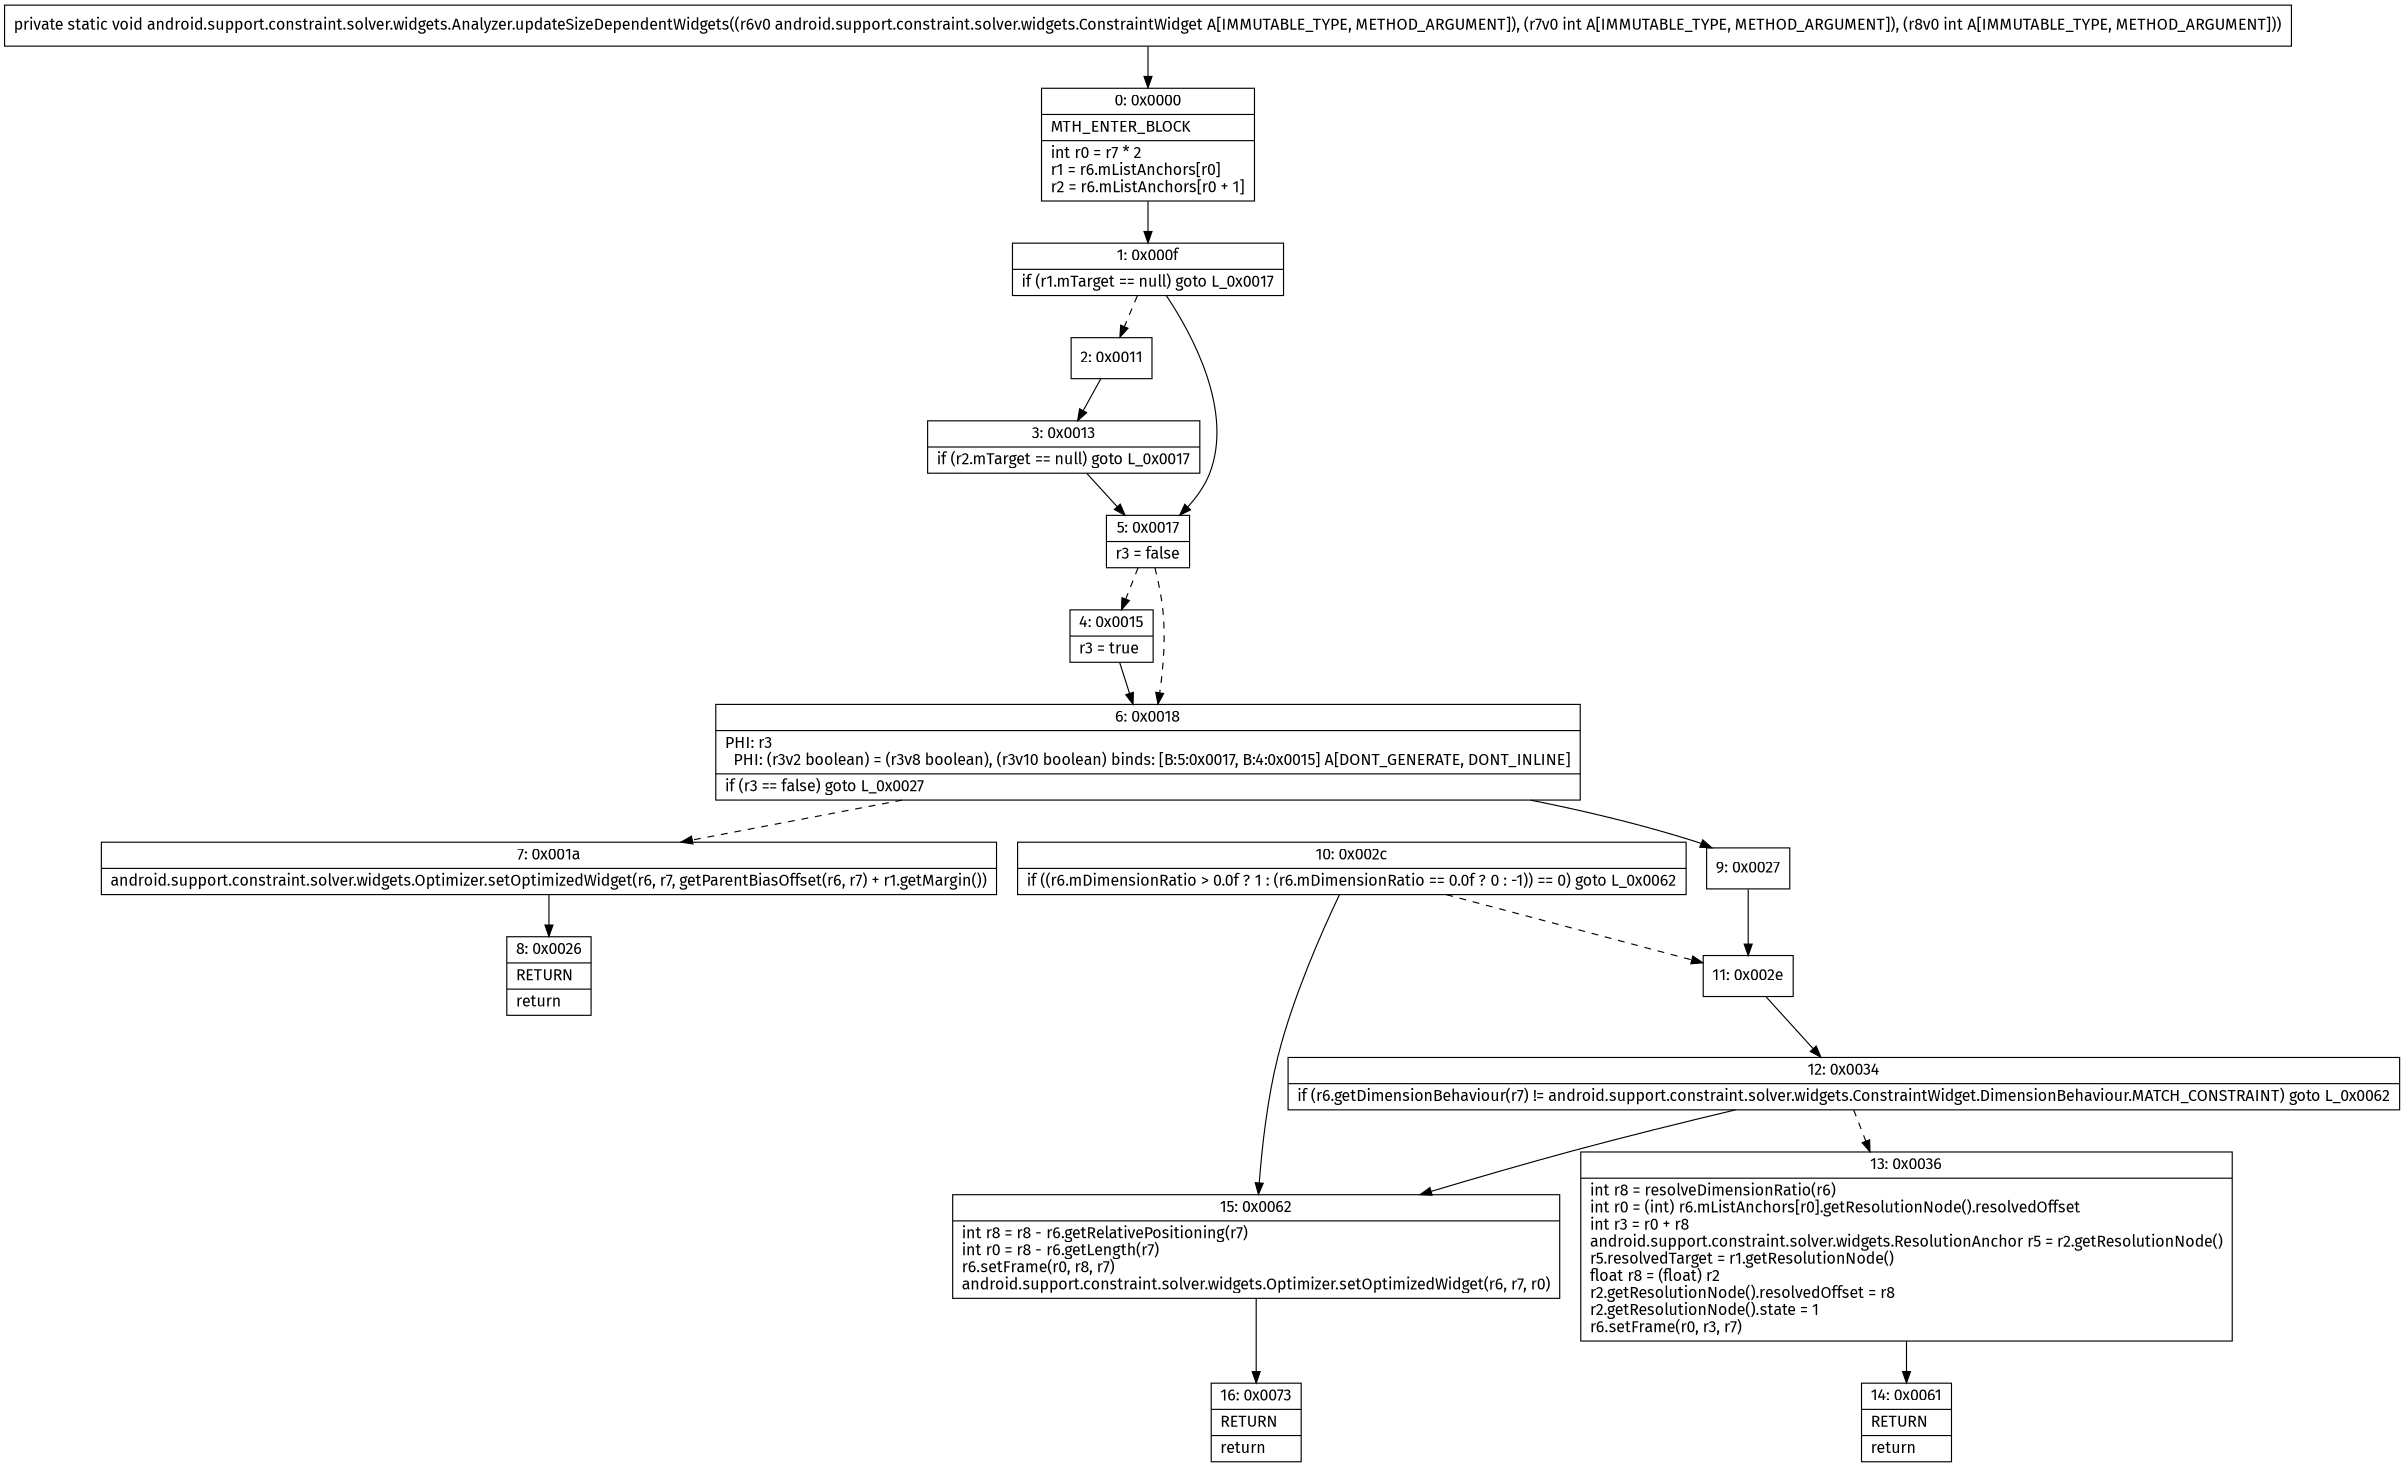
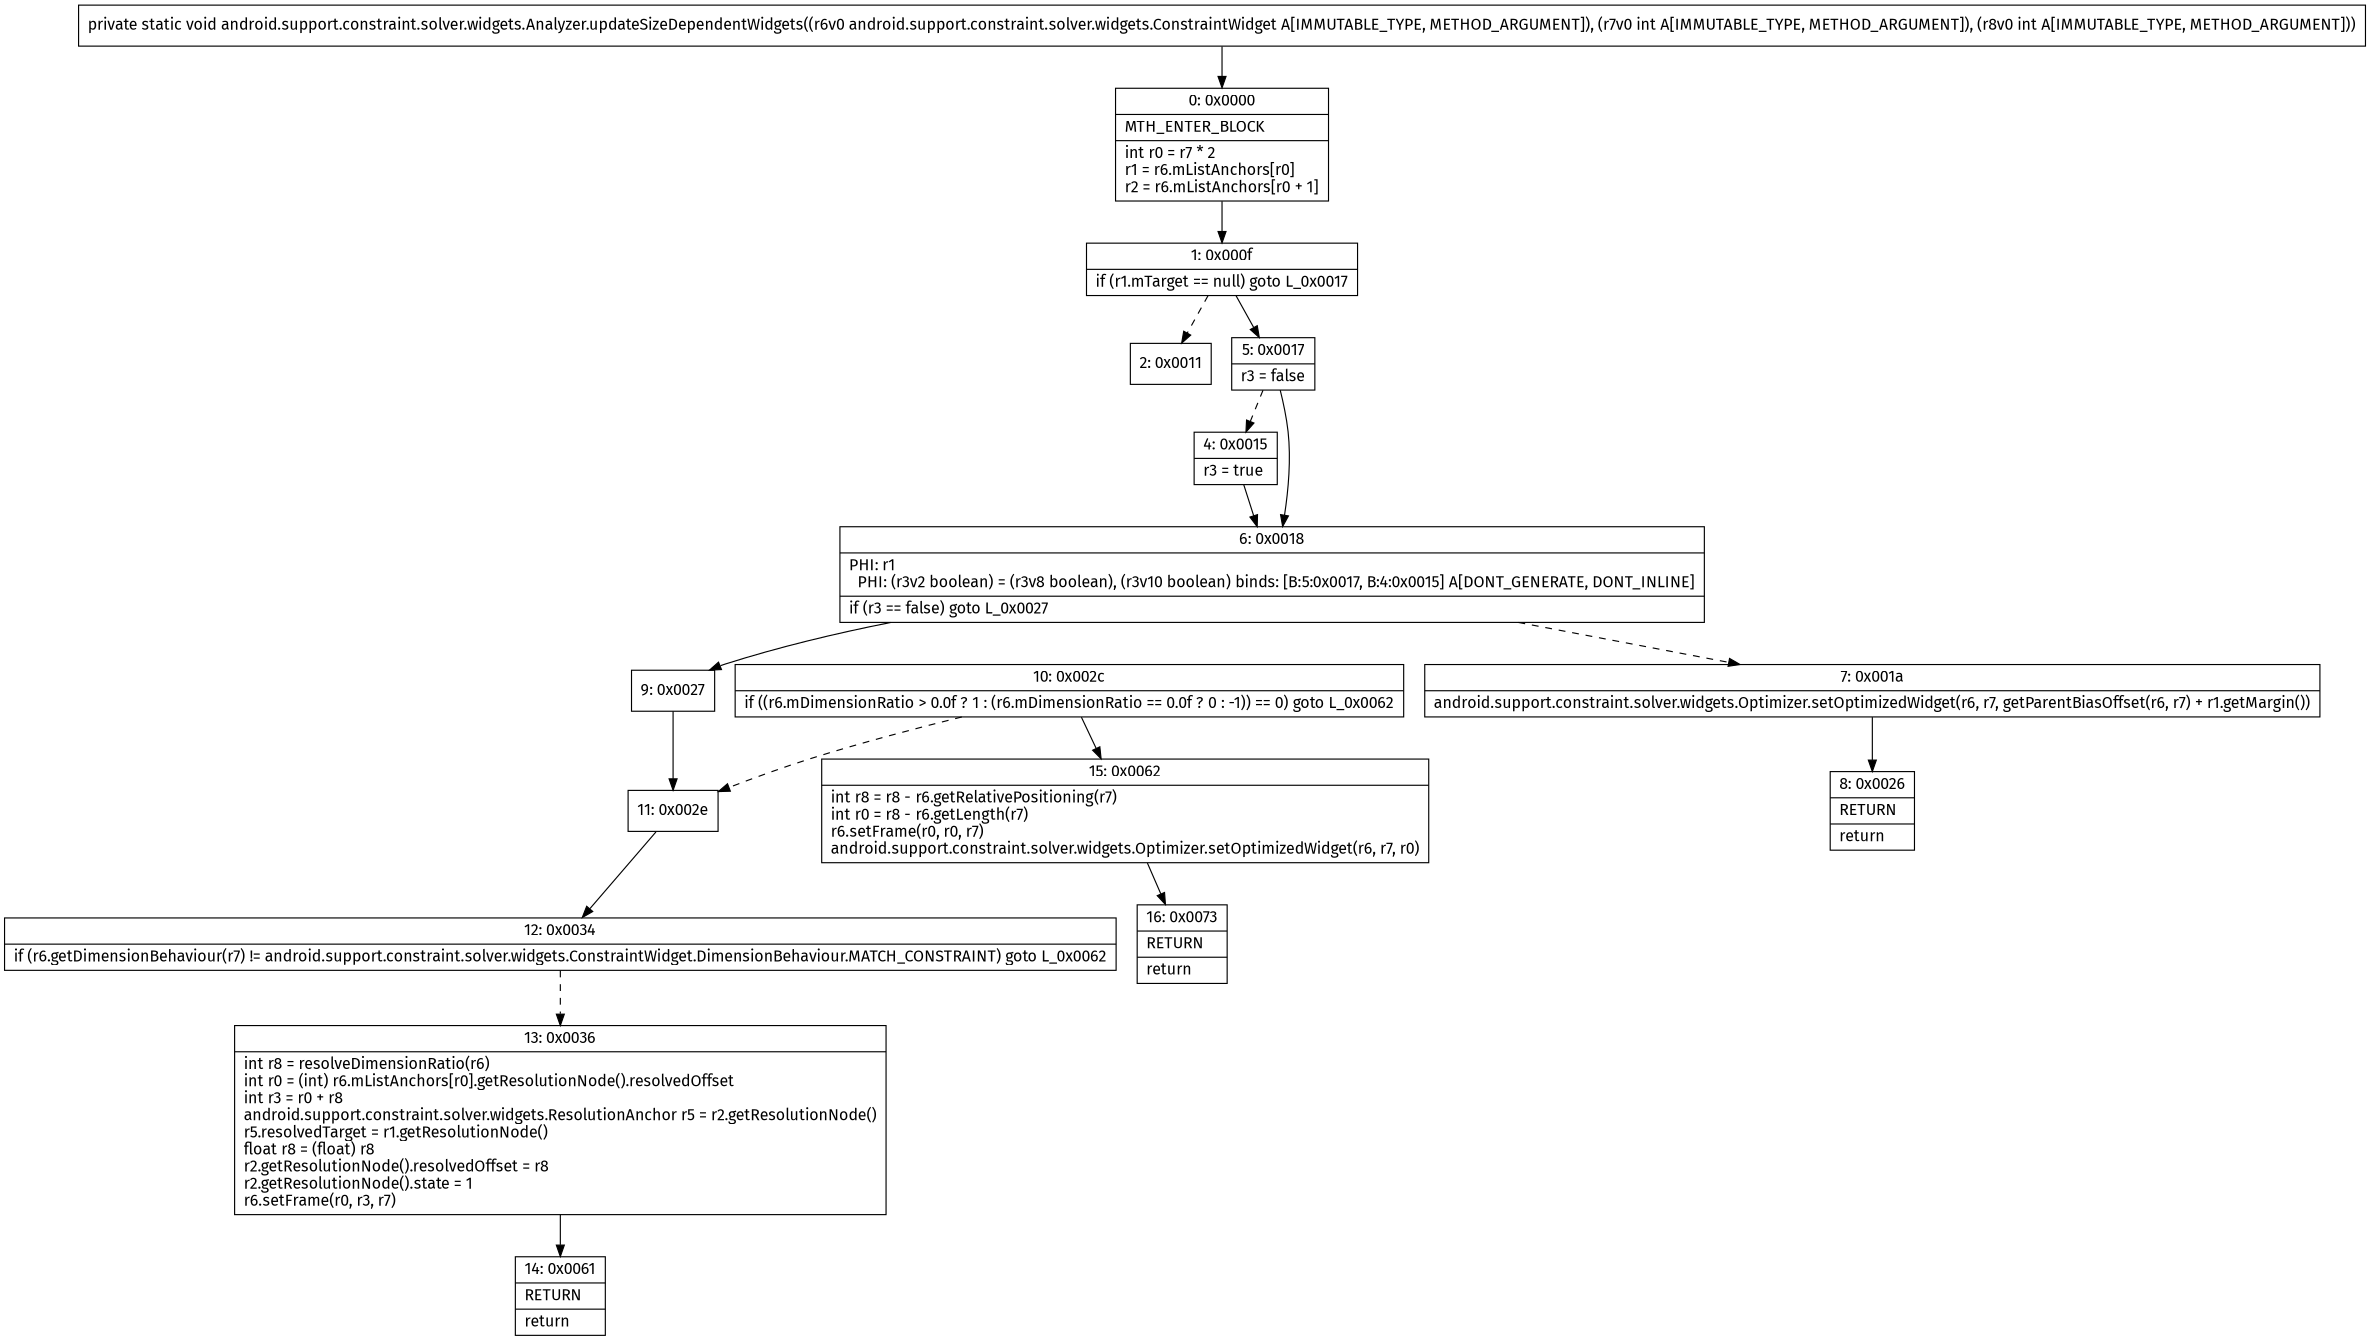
(1064, 447) -> none
(1164, 630) -> (1289, 452)
(751, 743) -> (875, 565)
(1583, 1148) -> none
(1039, 1268) -> (908, 832)
(1655, 1276) -> (309, 1150)
